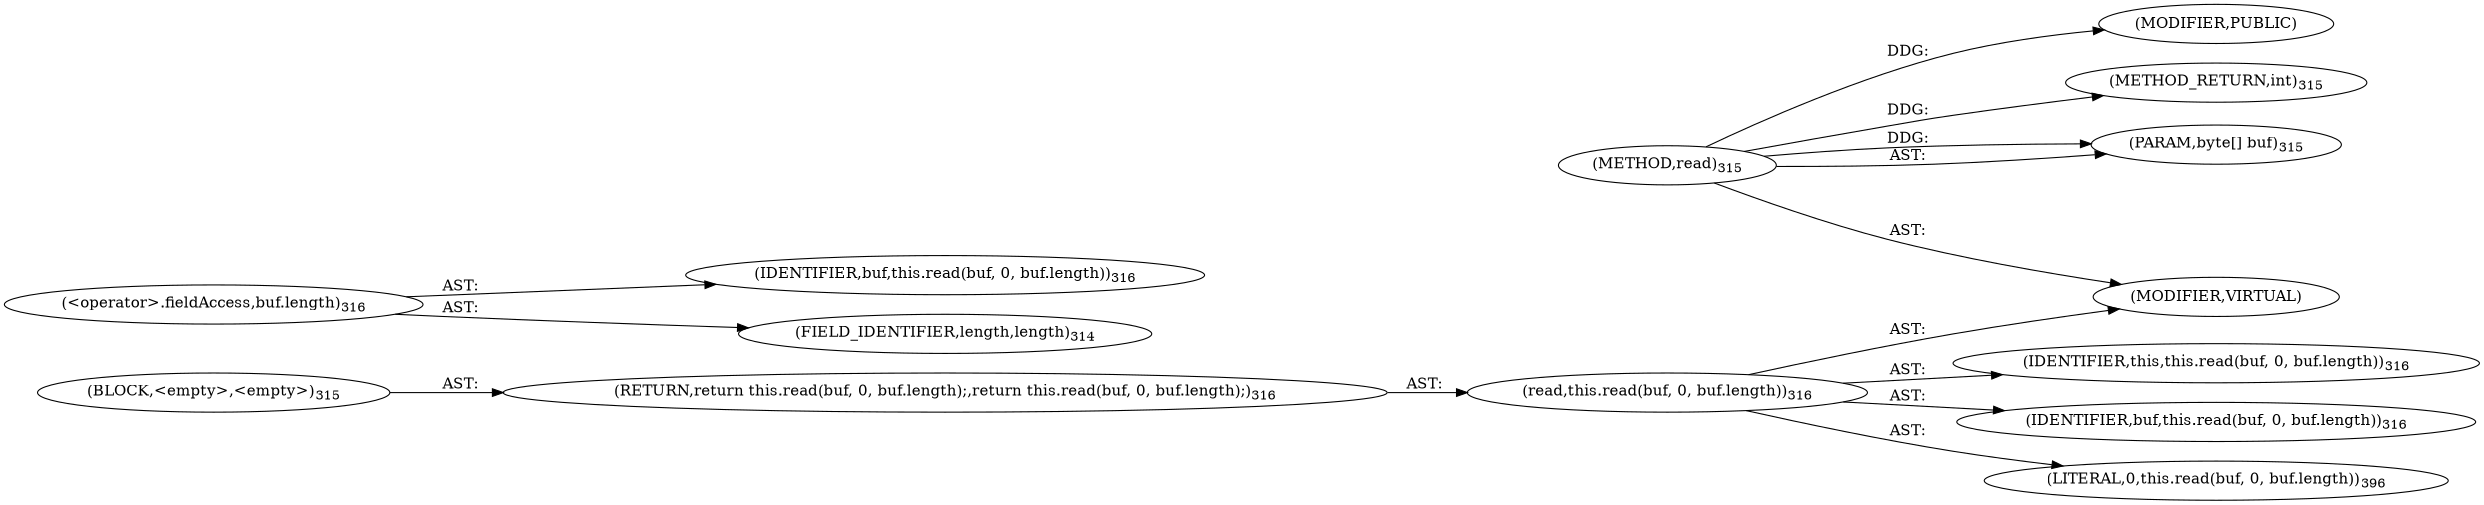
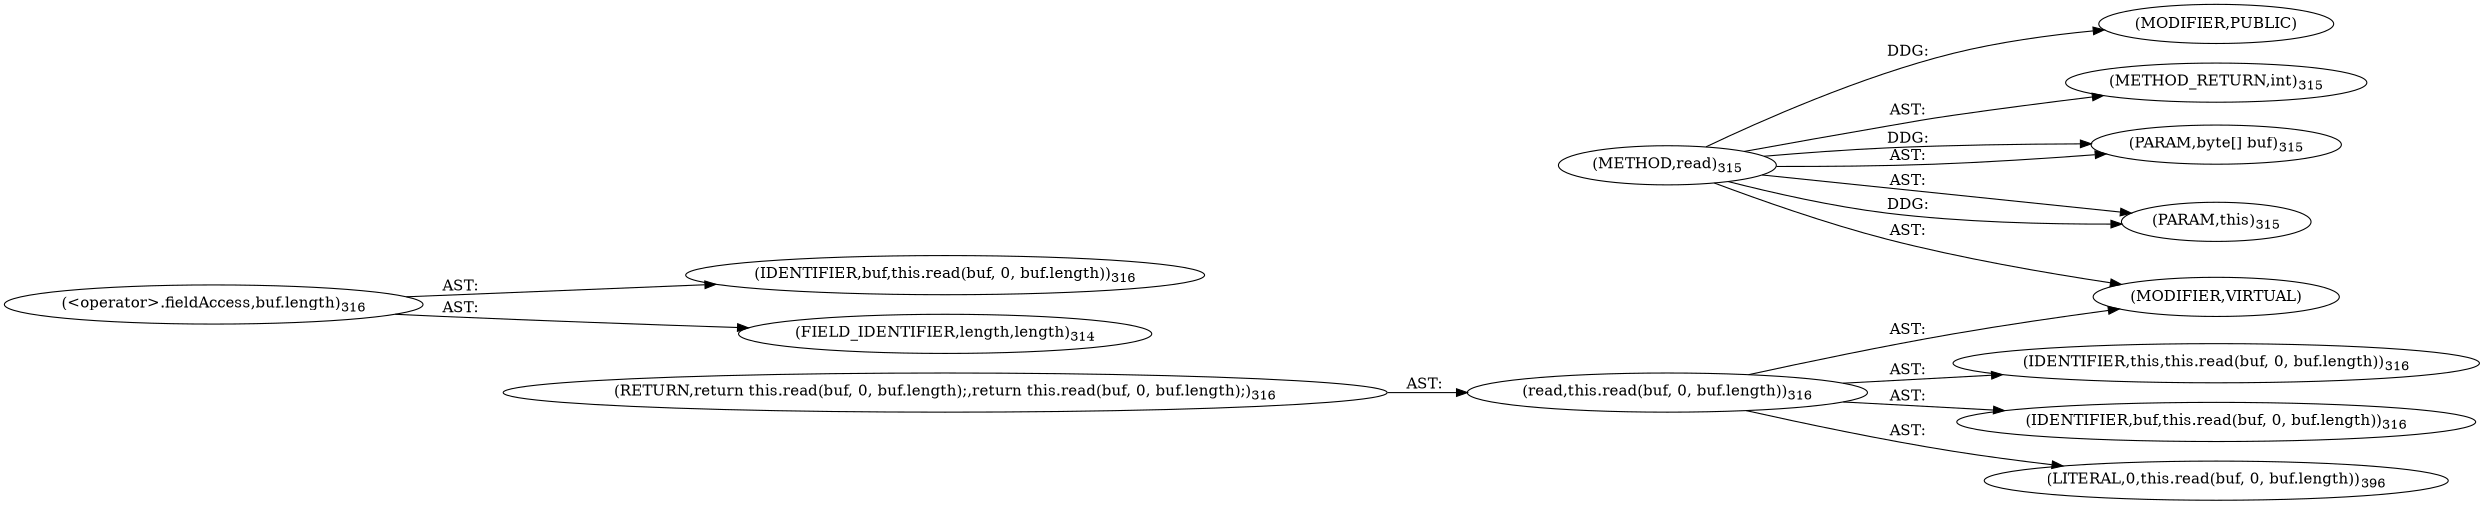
(1910, 110) -> (1910, 110)
none -> (2216, 222)
(214, 393) -> none
